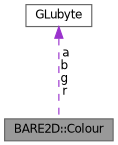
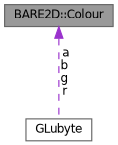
(59, 79) -> (59, 79)
